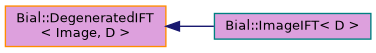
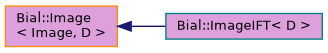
(86, 26) -> (61, 26)
